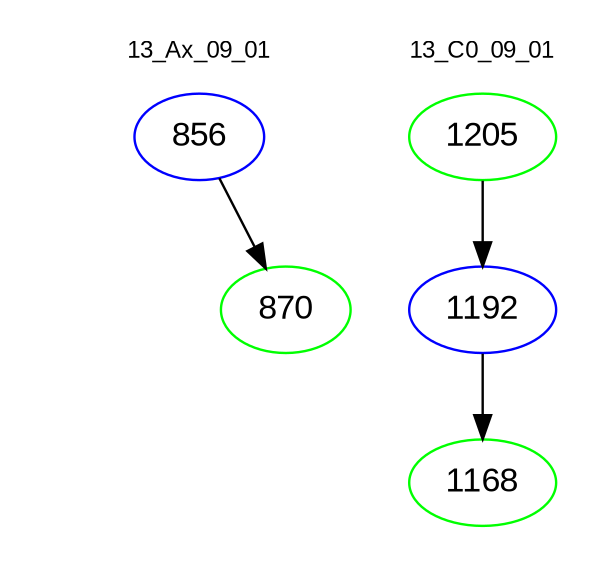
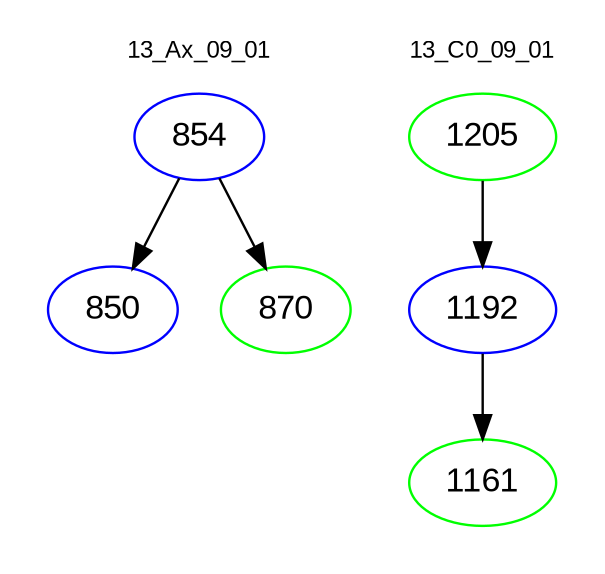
(199, 137) -> (199, 137)
none -> (113, 310)
(483, 483) -> (483, 483)
